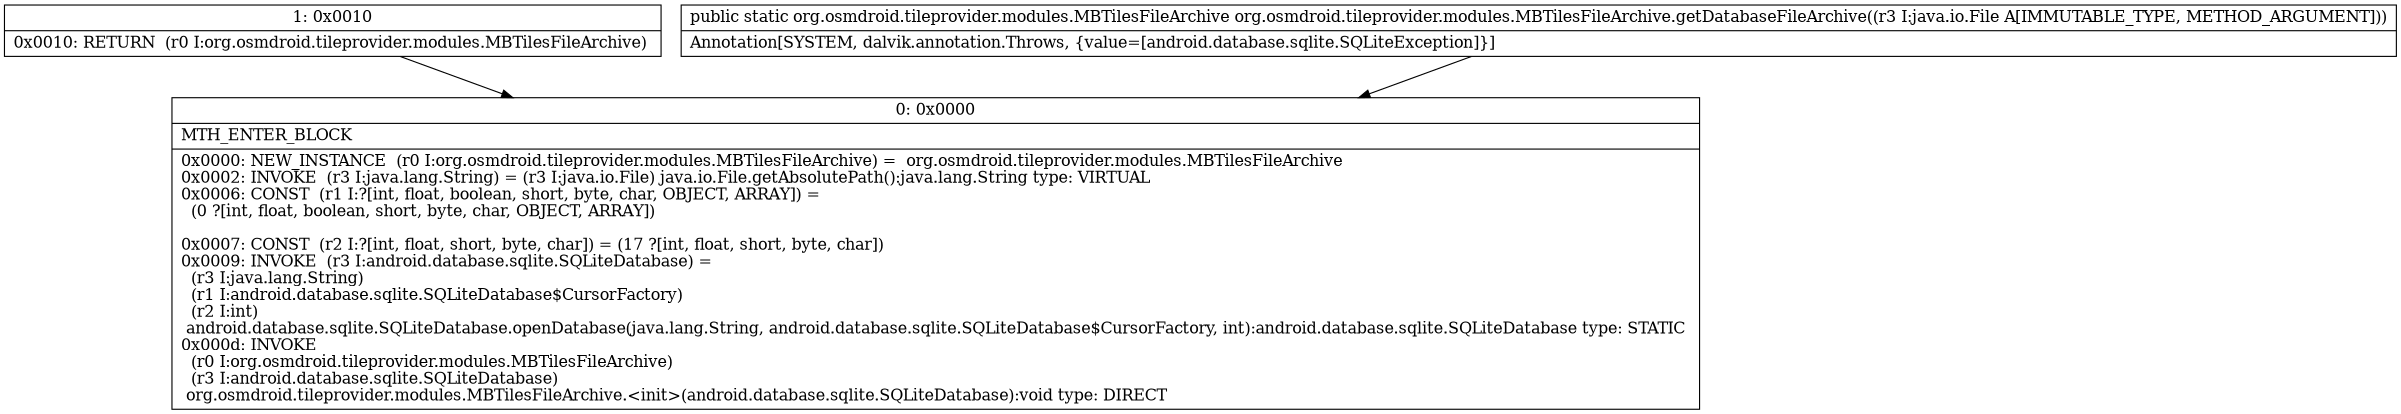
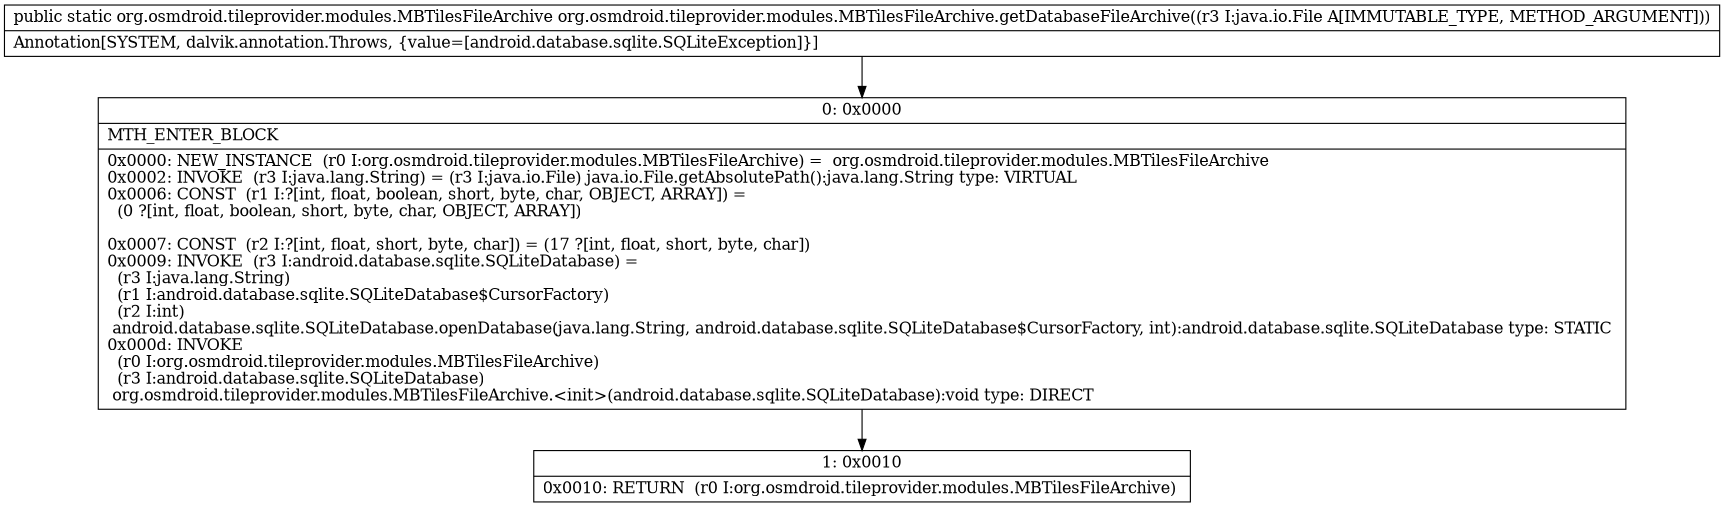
(451, 75) -> (862, 424)
